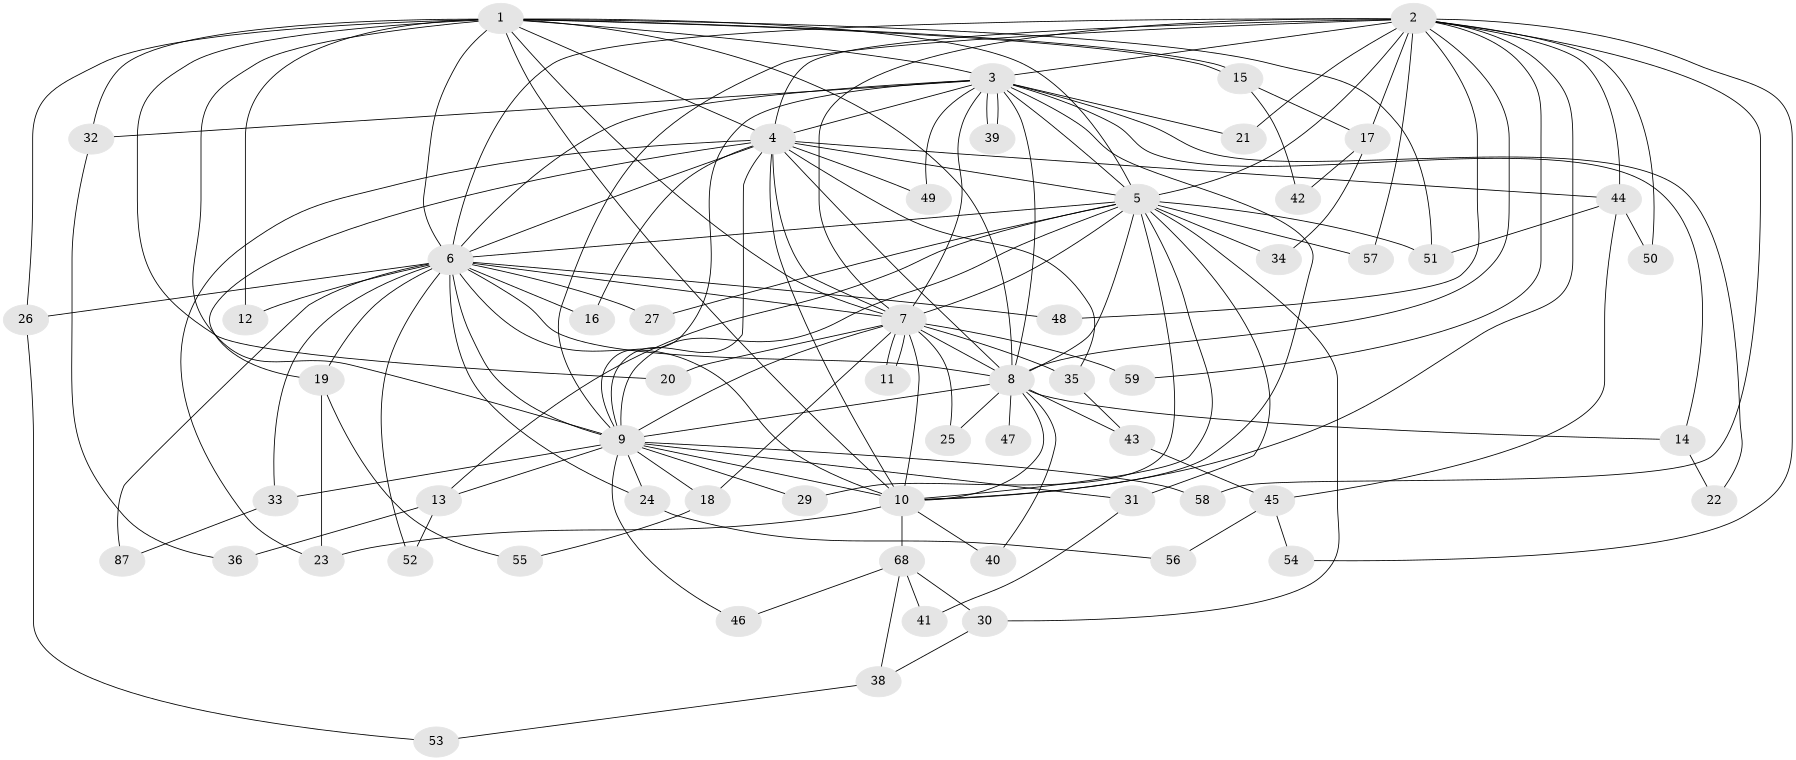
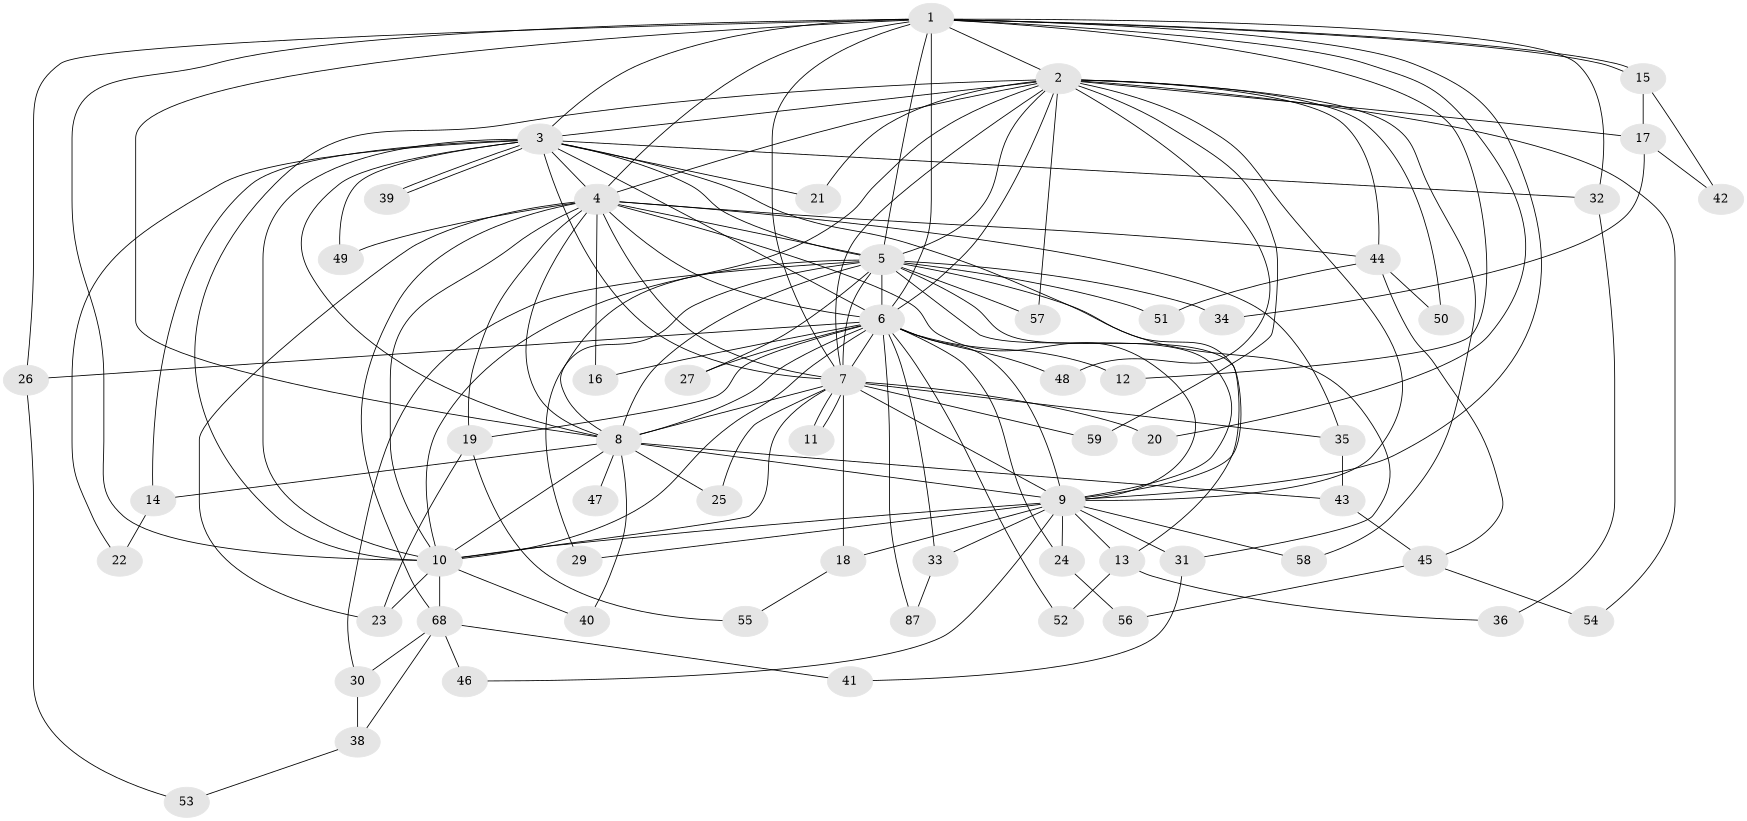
(1085, 39) -> (995, 49)
none -> (369, 368)
